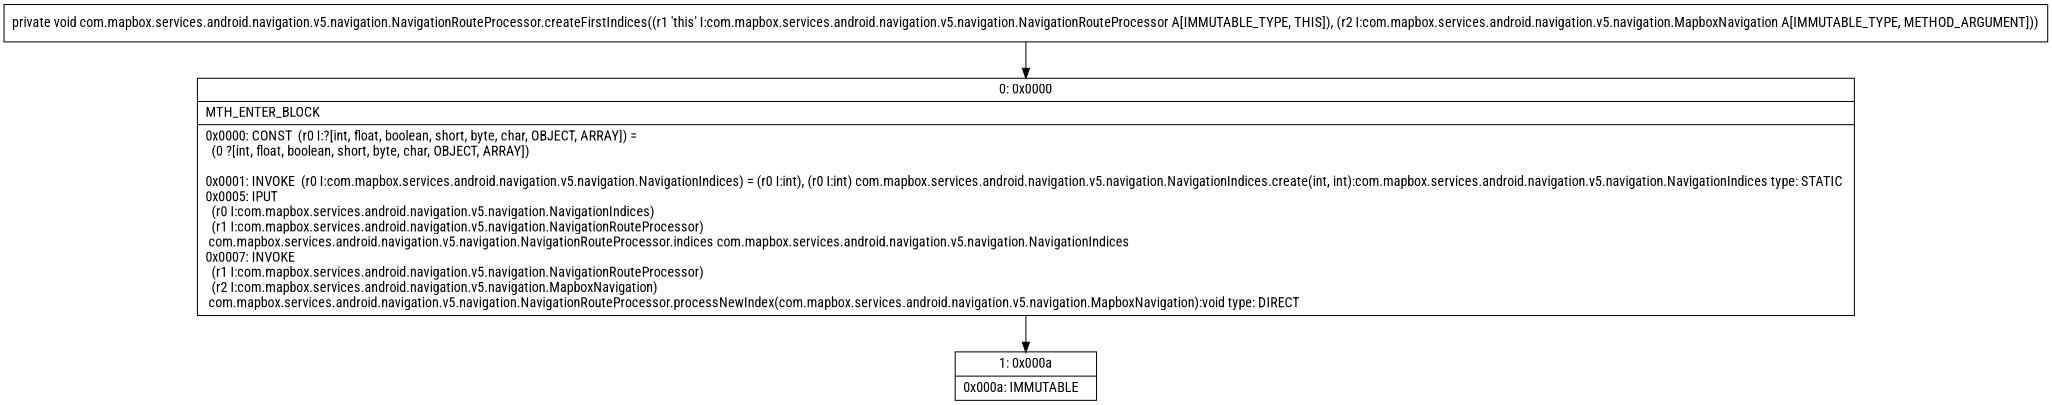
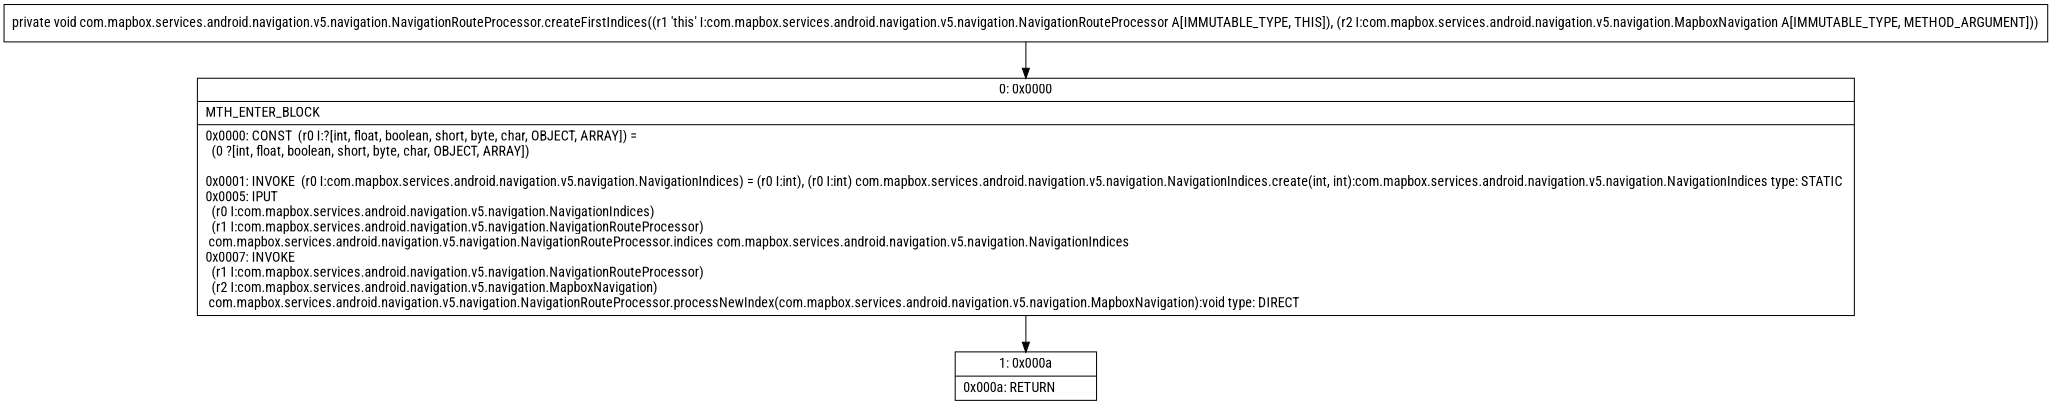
(1026, 388) -> (1014, 388)
